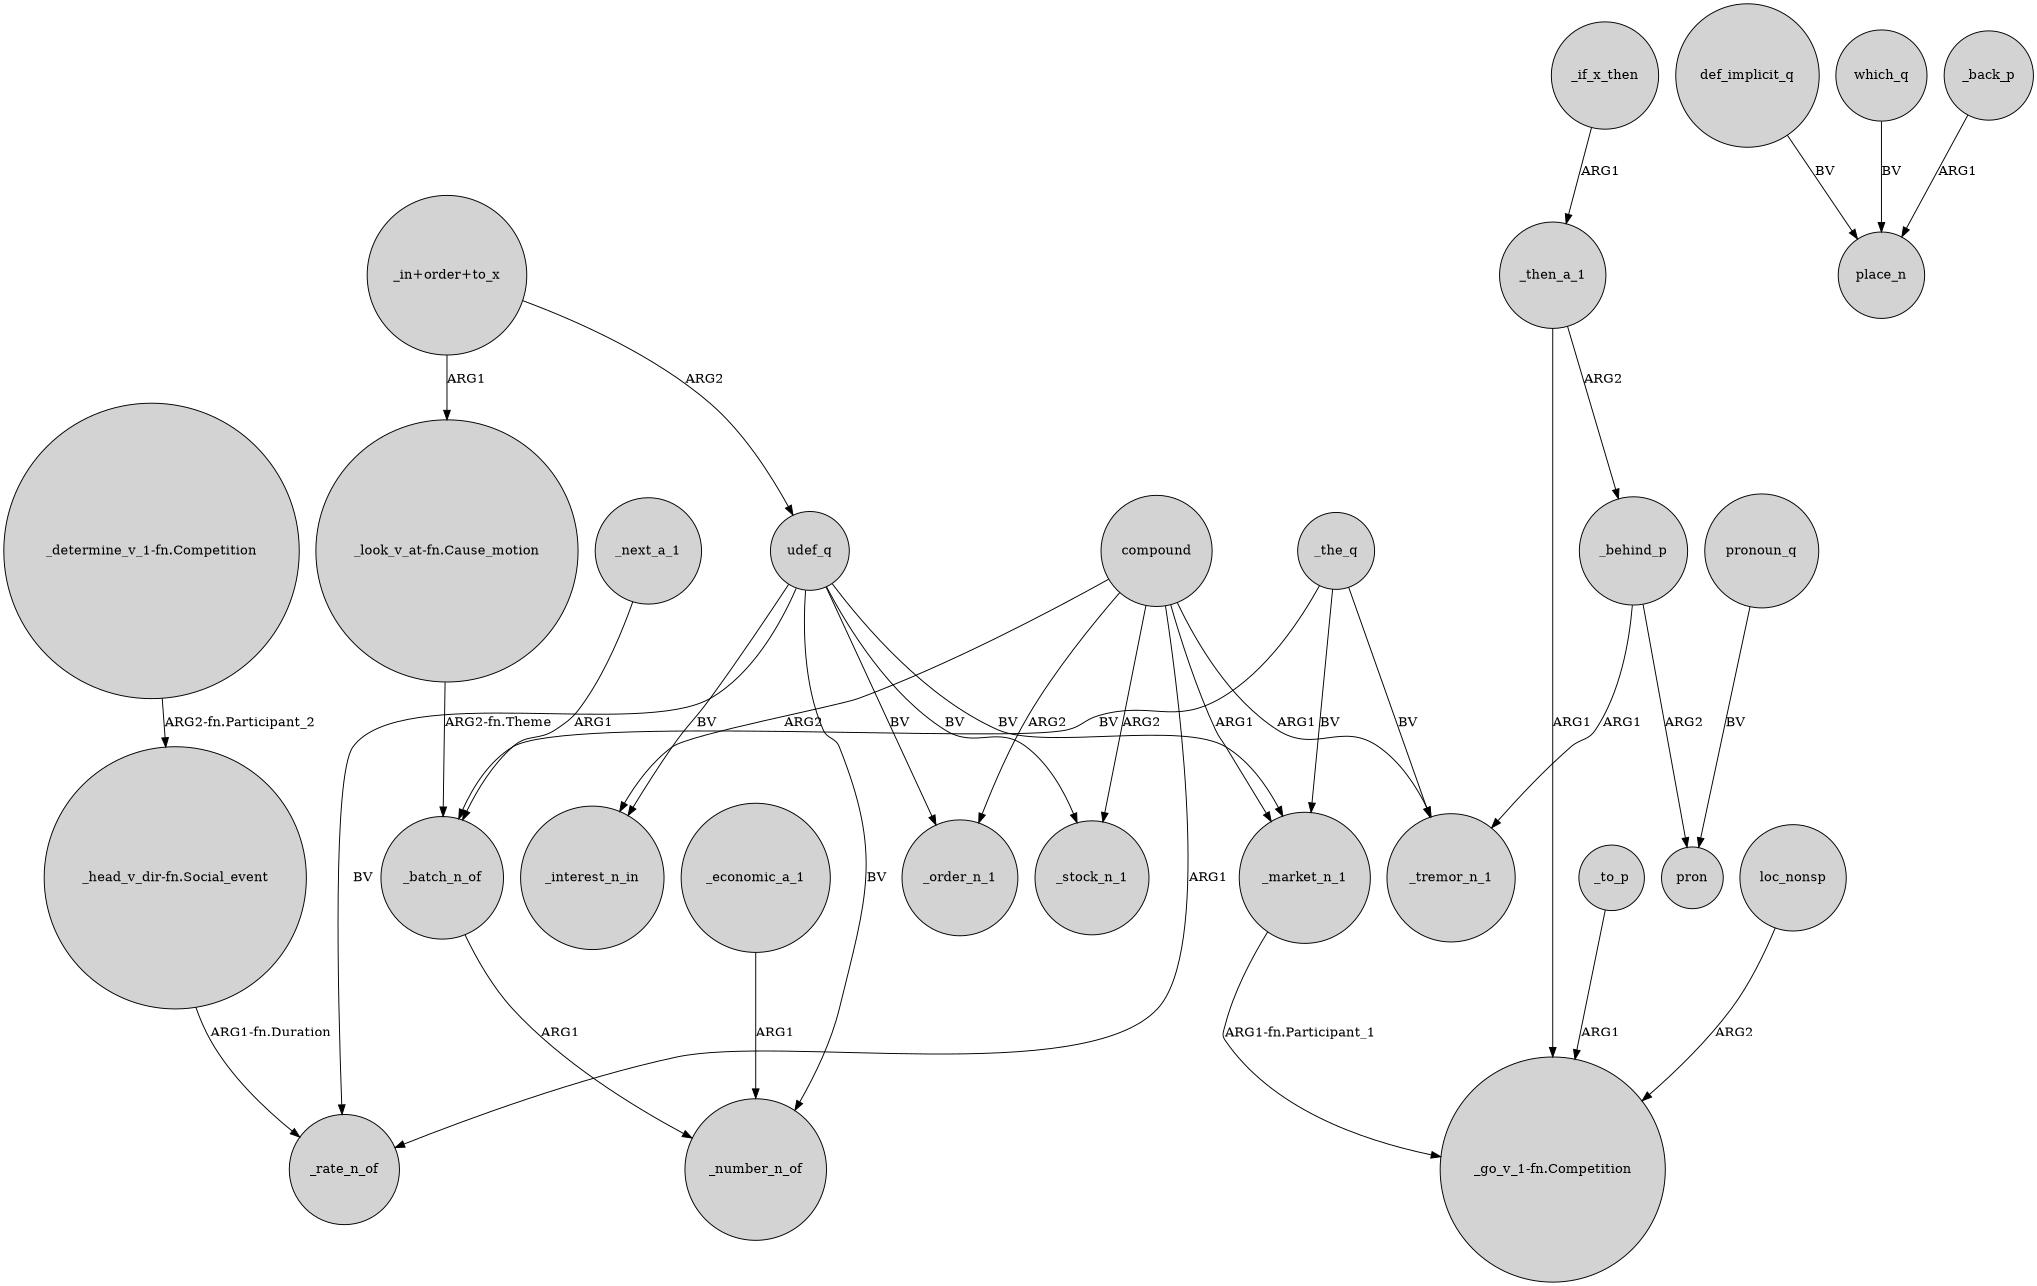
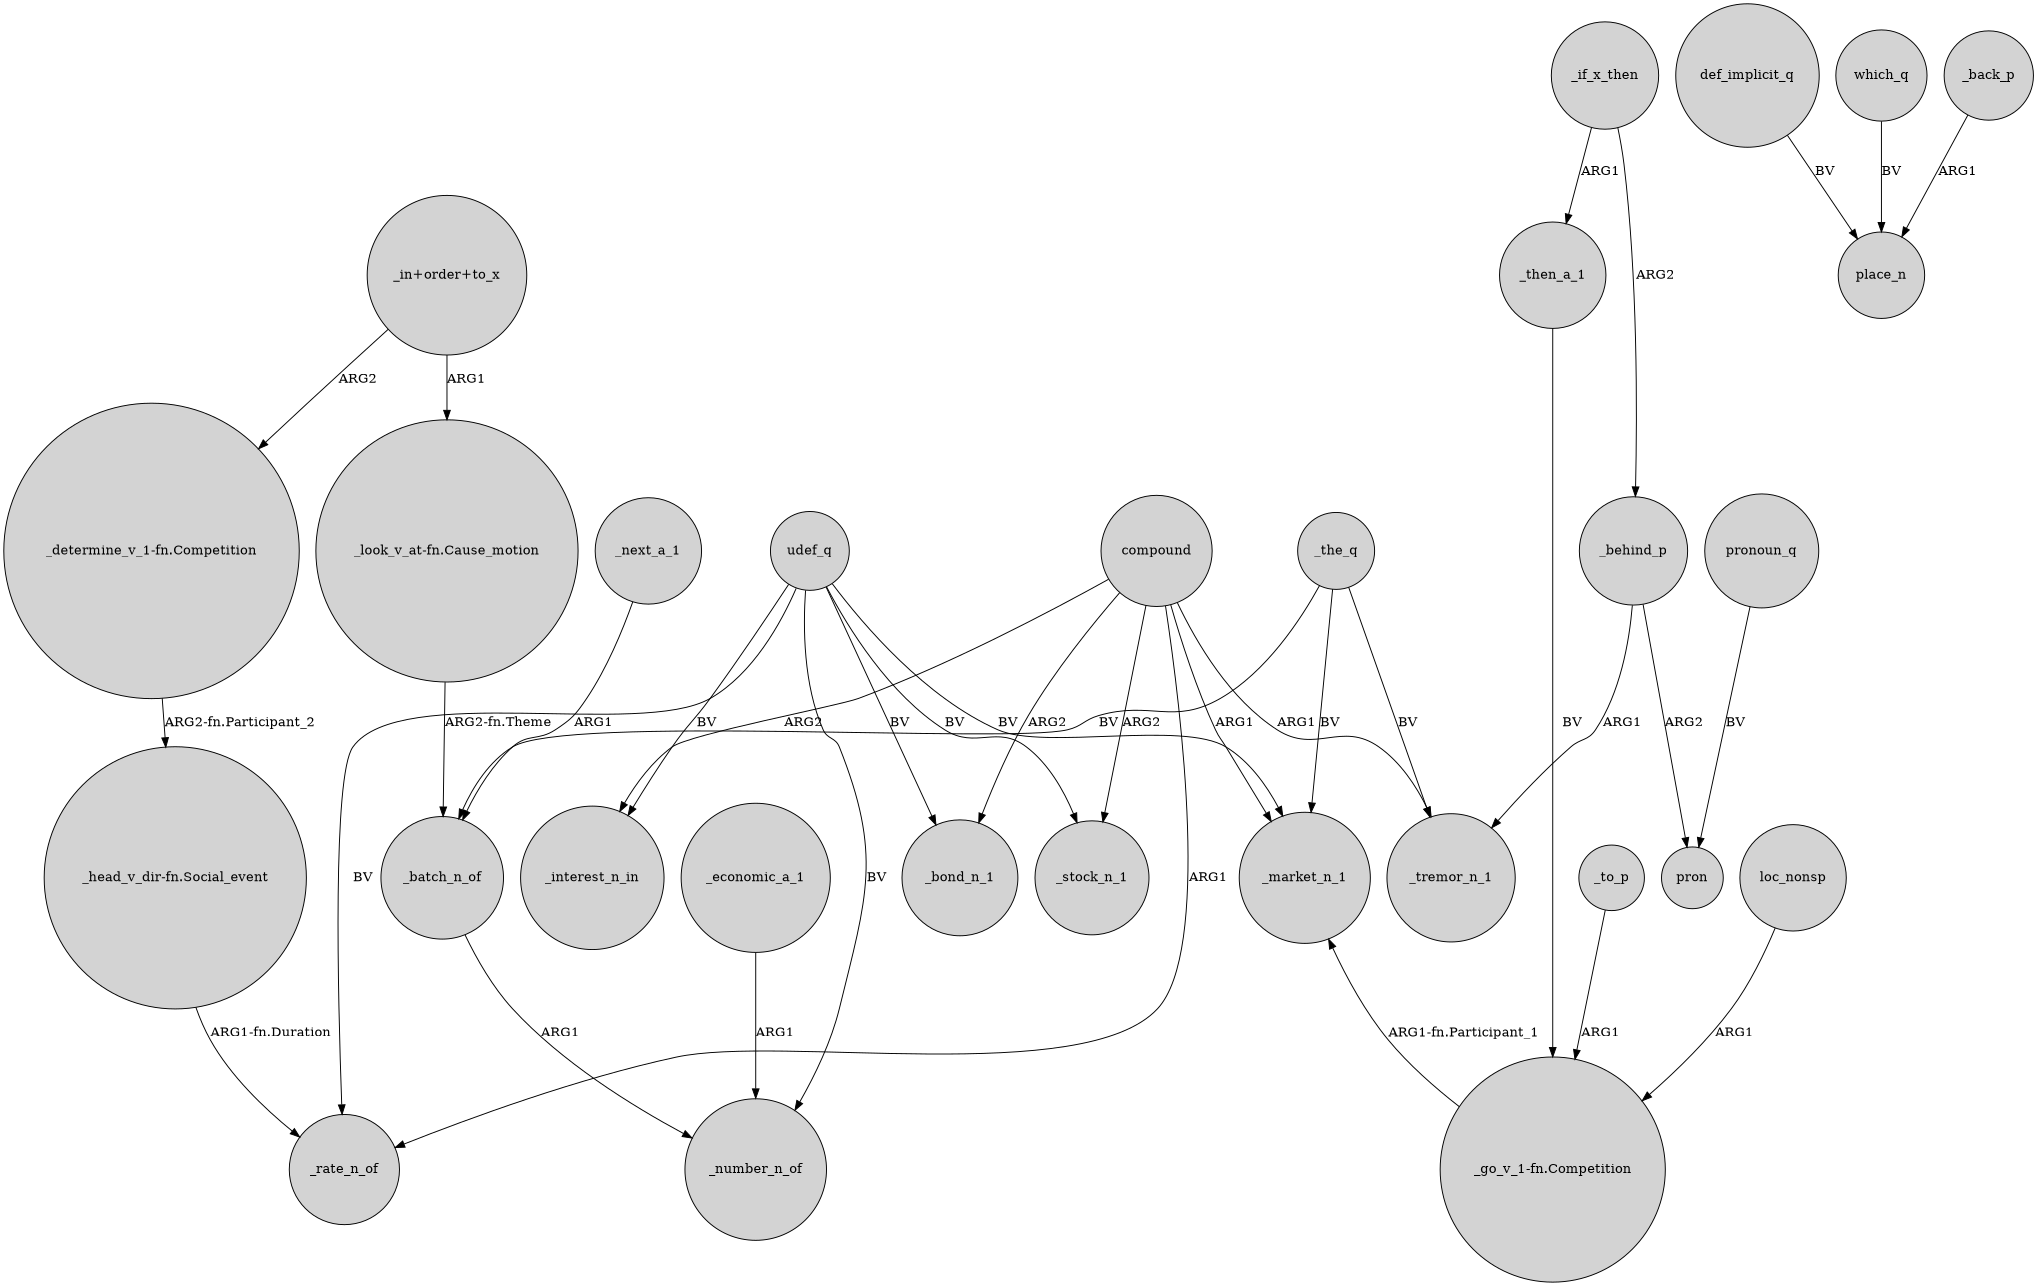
(676, 378) -> (327, 385)
(1592, 408) -> (1634, 307)
(1572, 723) -> (1572, 723)
(960, 878) -> (960, 878)
(1735, 1033) -> (1735, 1033)
(1267, 1085) -> (1385, 1036)
